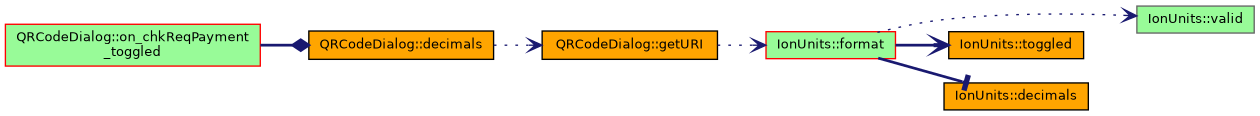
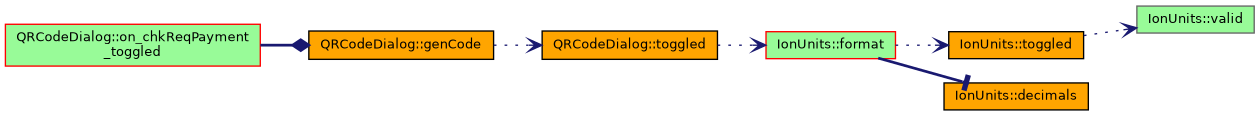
(1000, 15) -> (1104, 33)
(401, 45) -> (401, 45)
(630, 45) -> (630, 45)
(915, 45) -> (915, 45)
